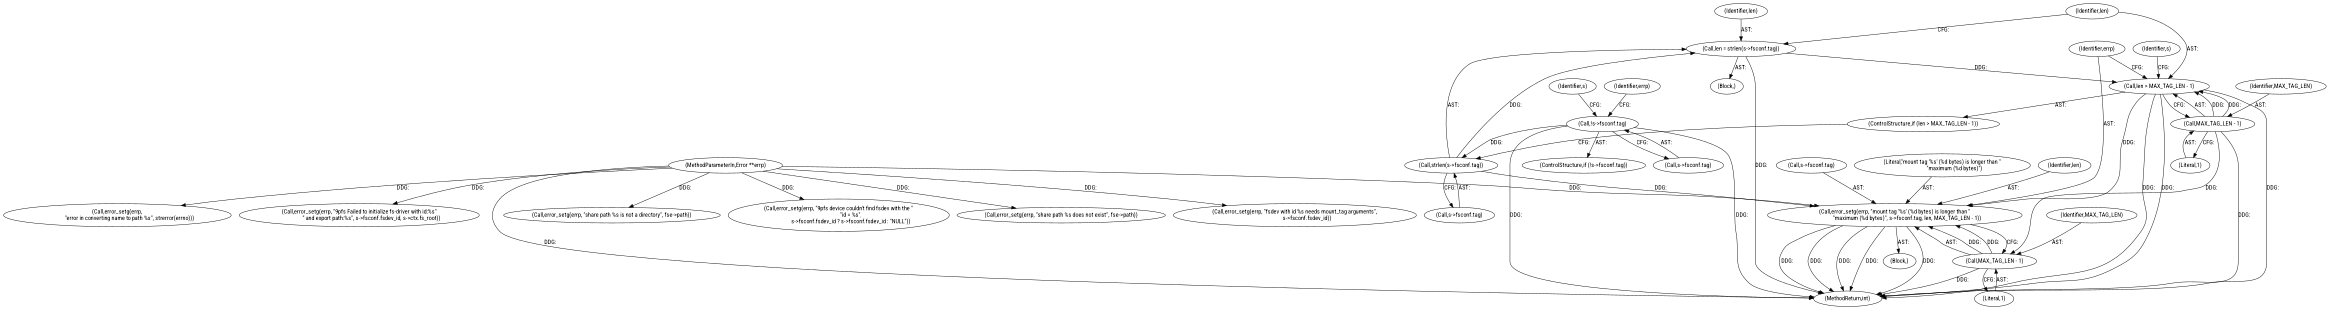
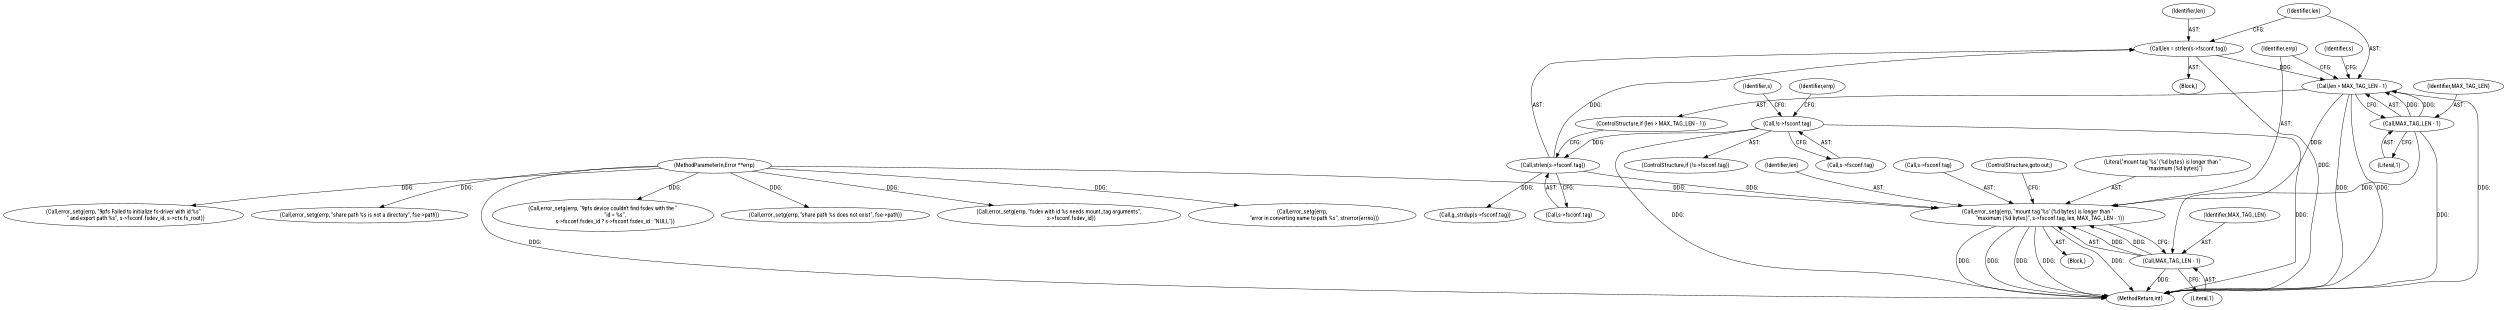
none -> (2019, 165)
none -> (1475, 215)
